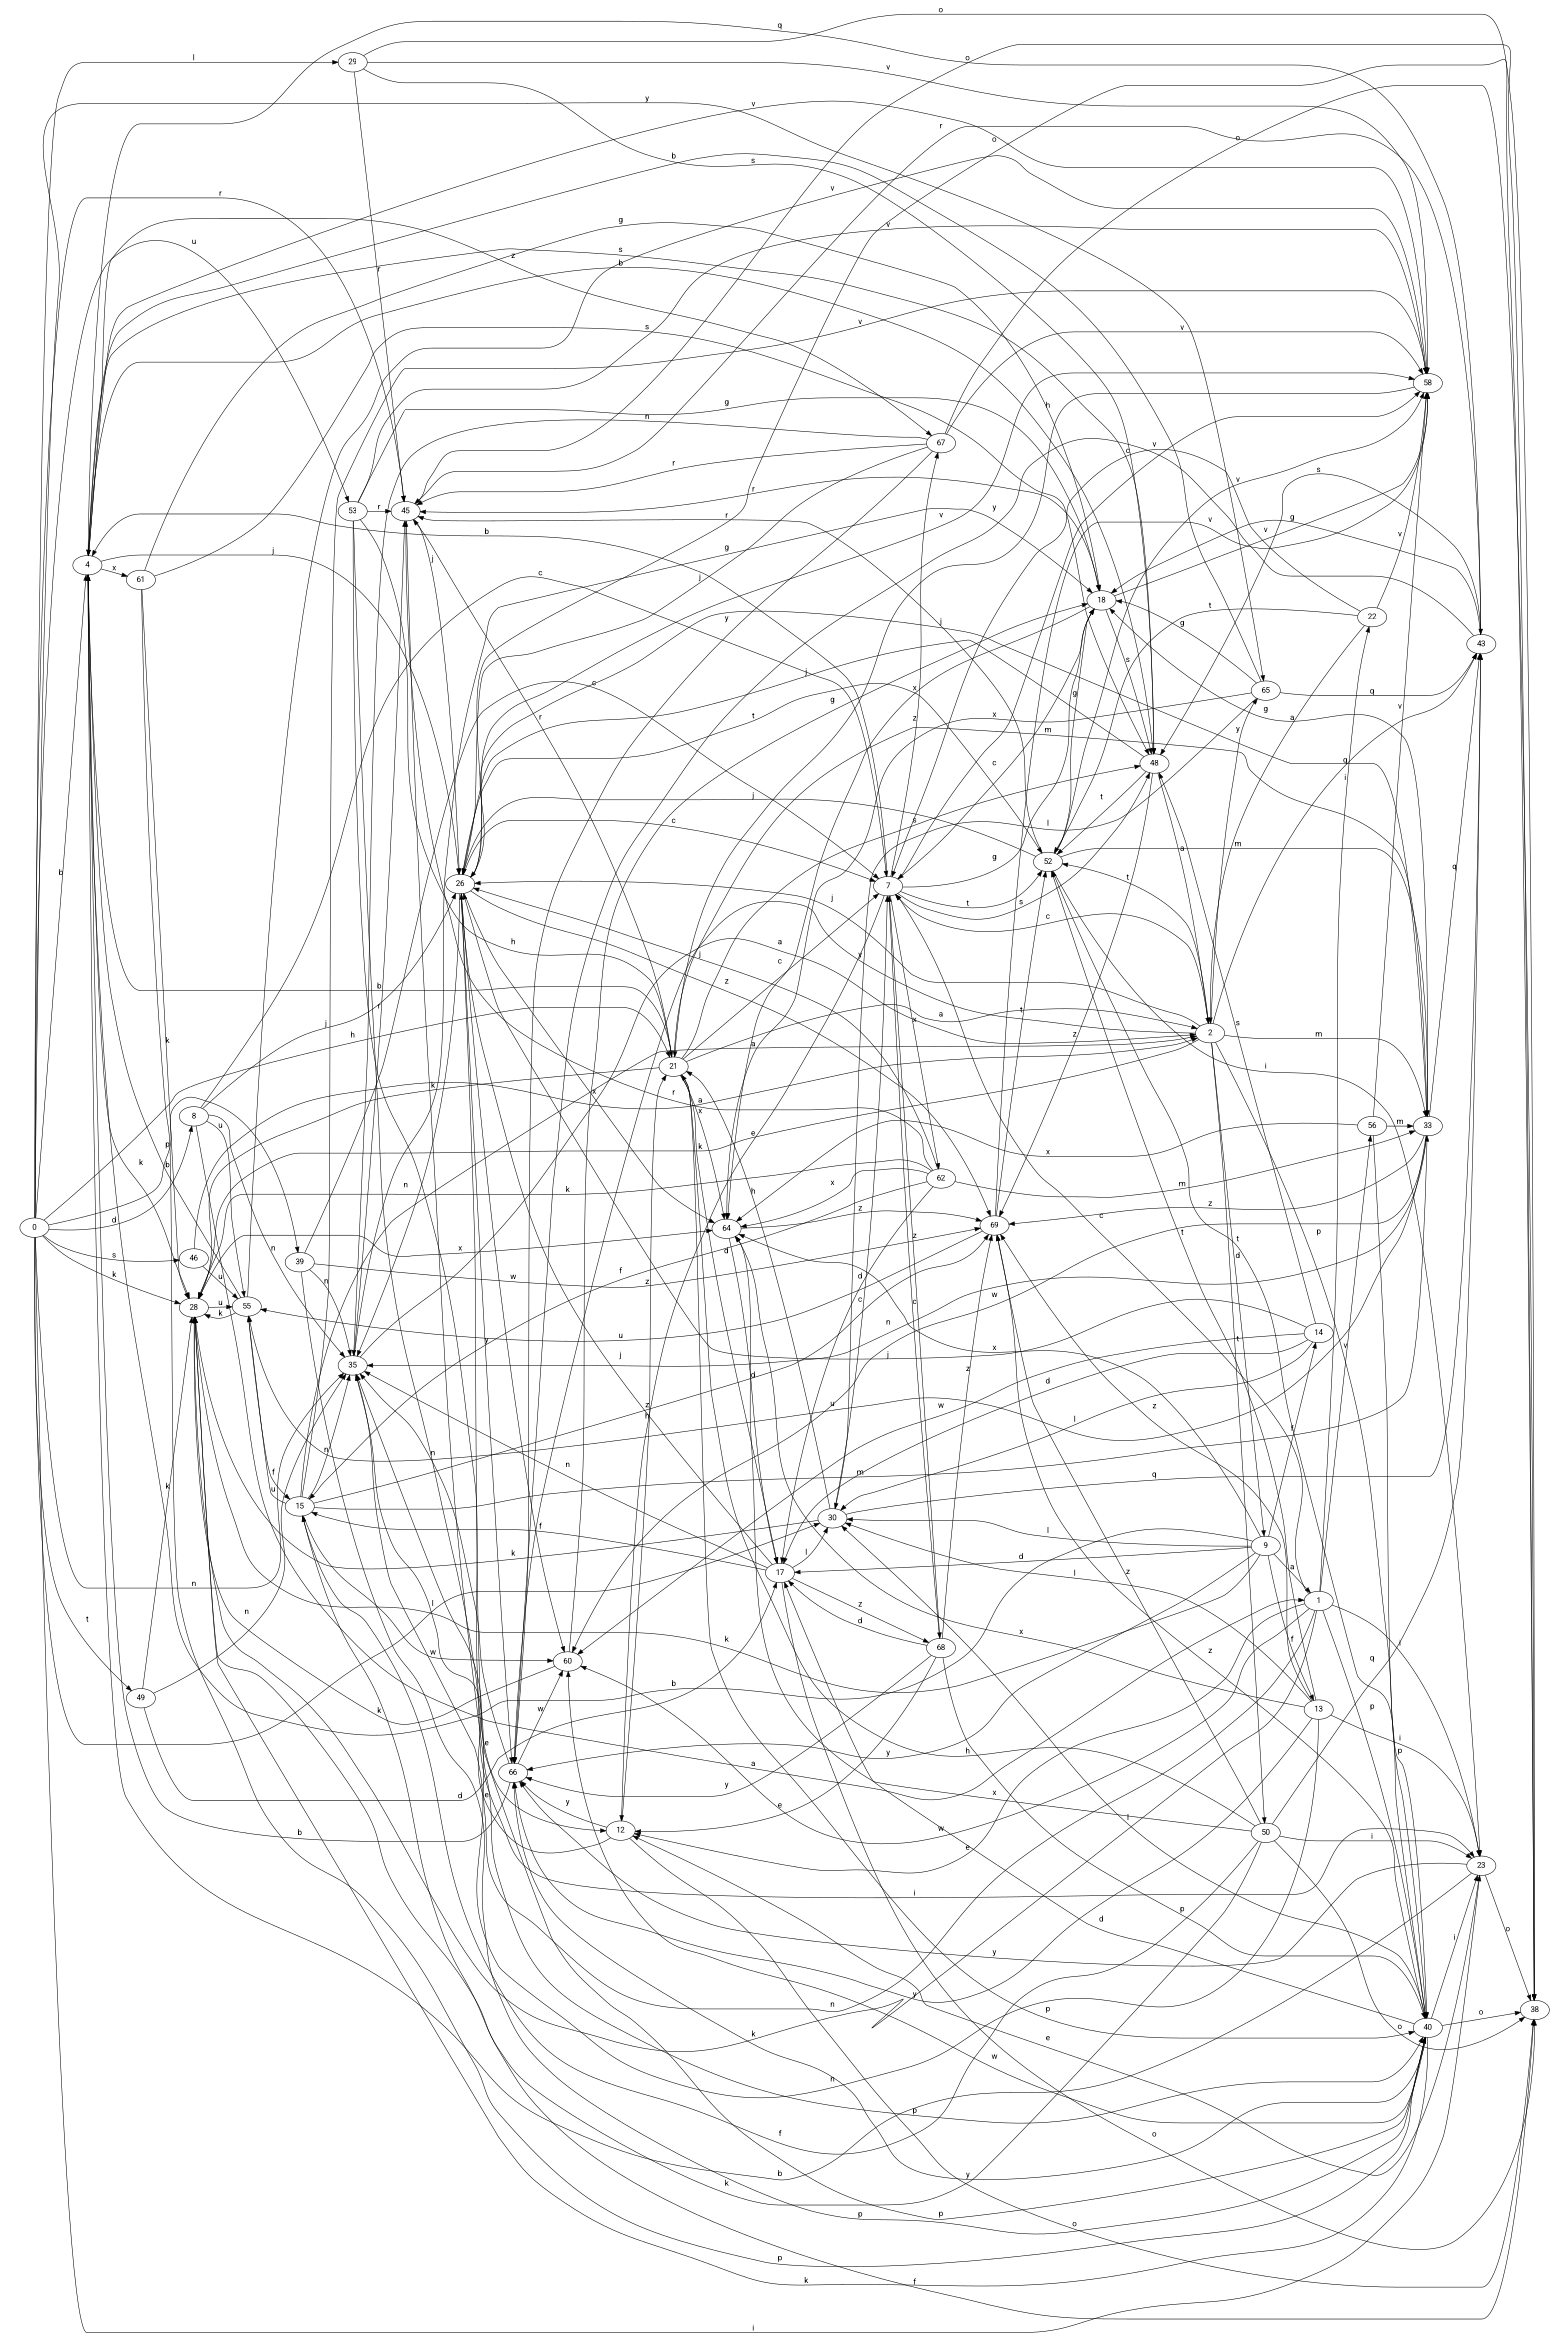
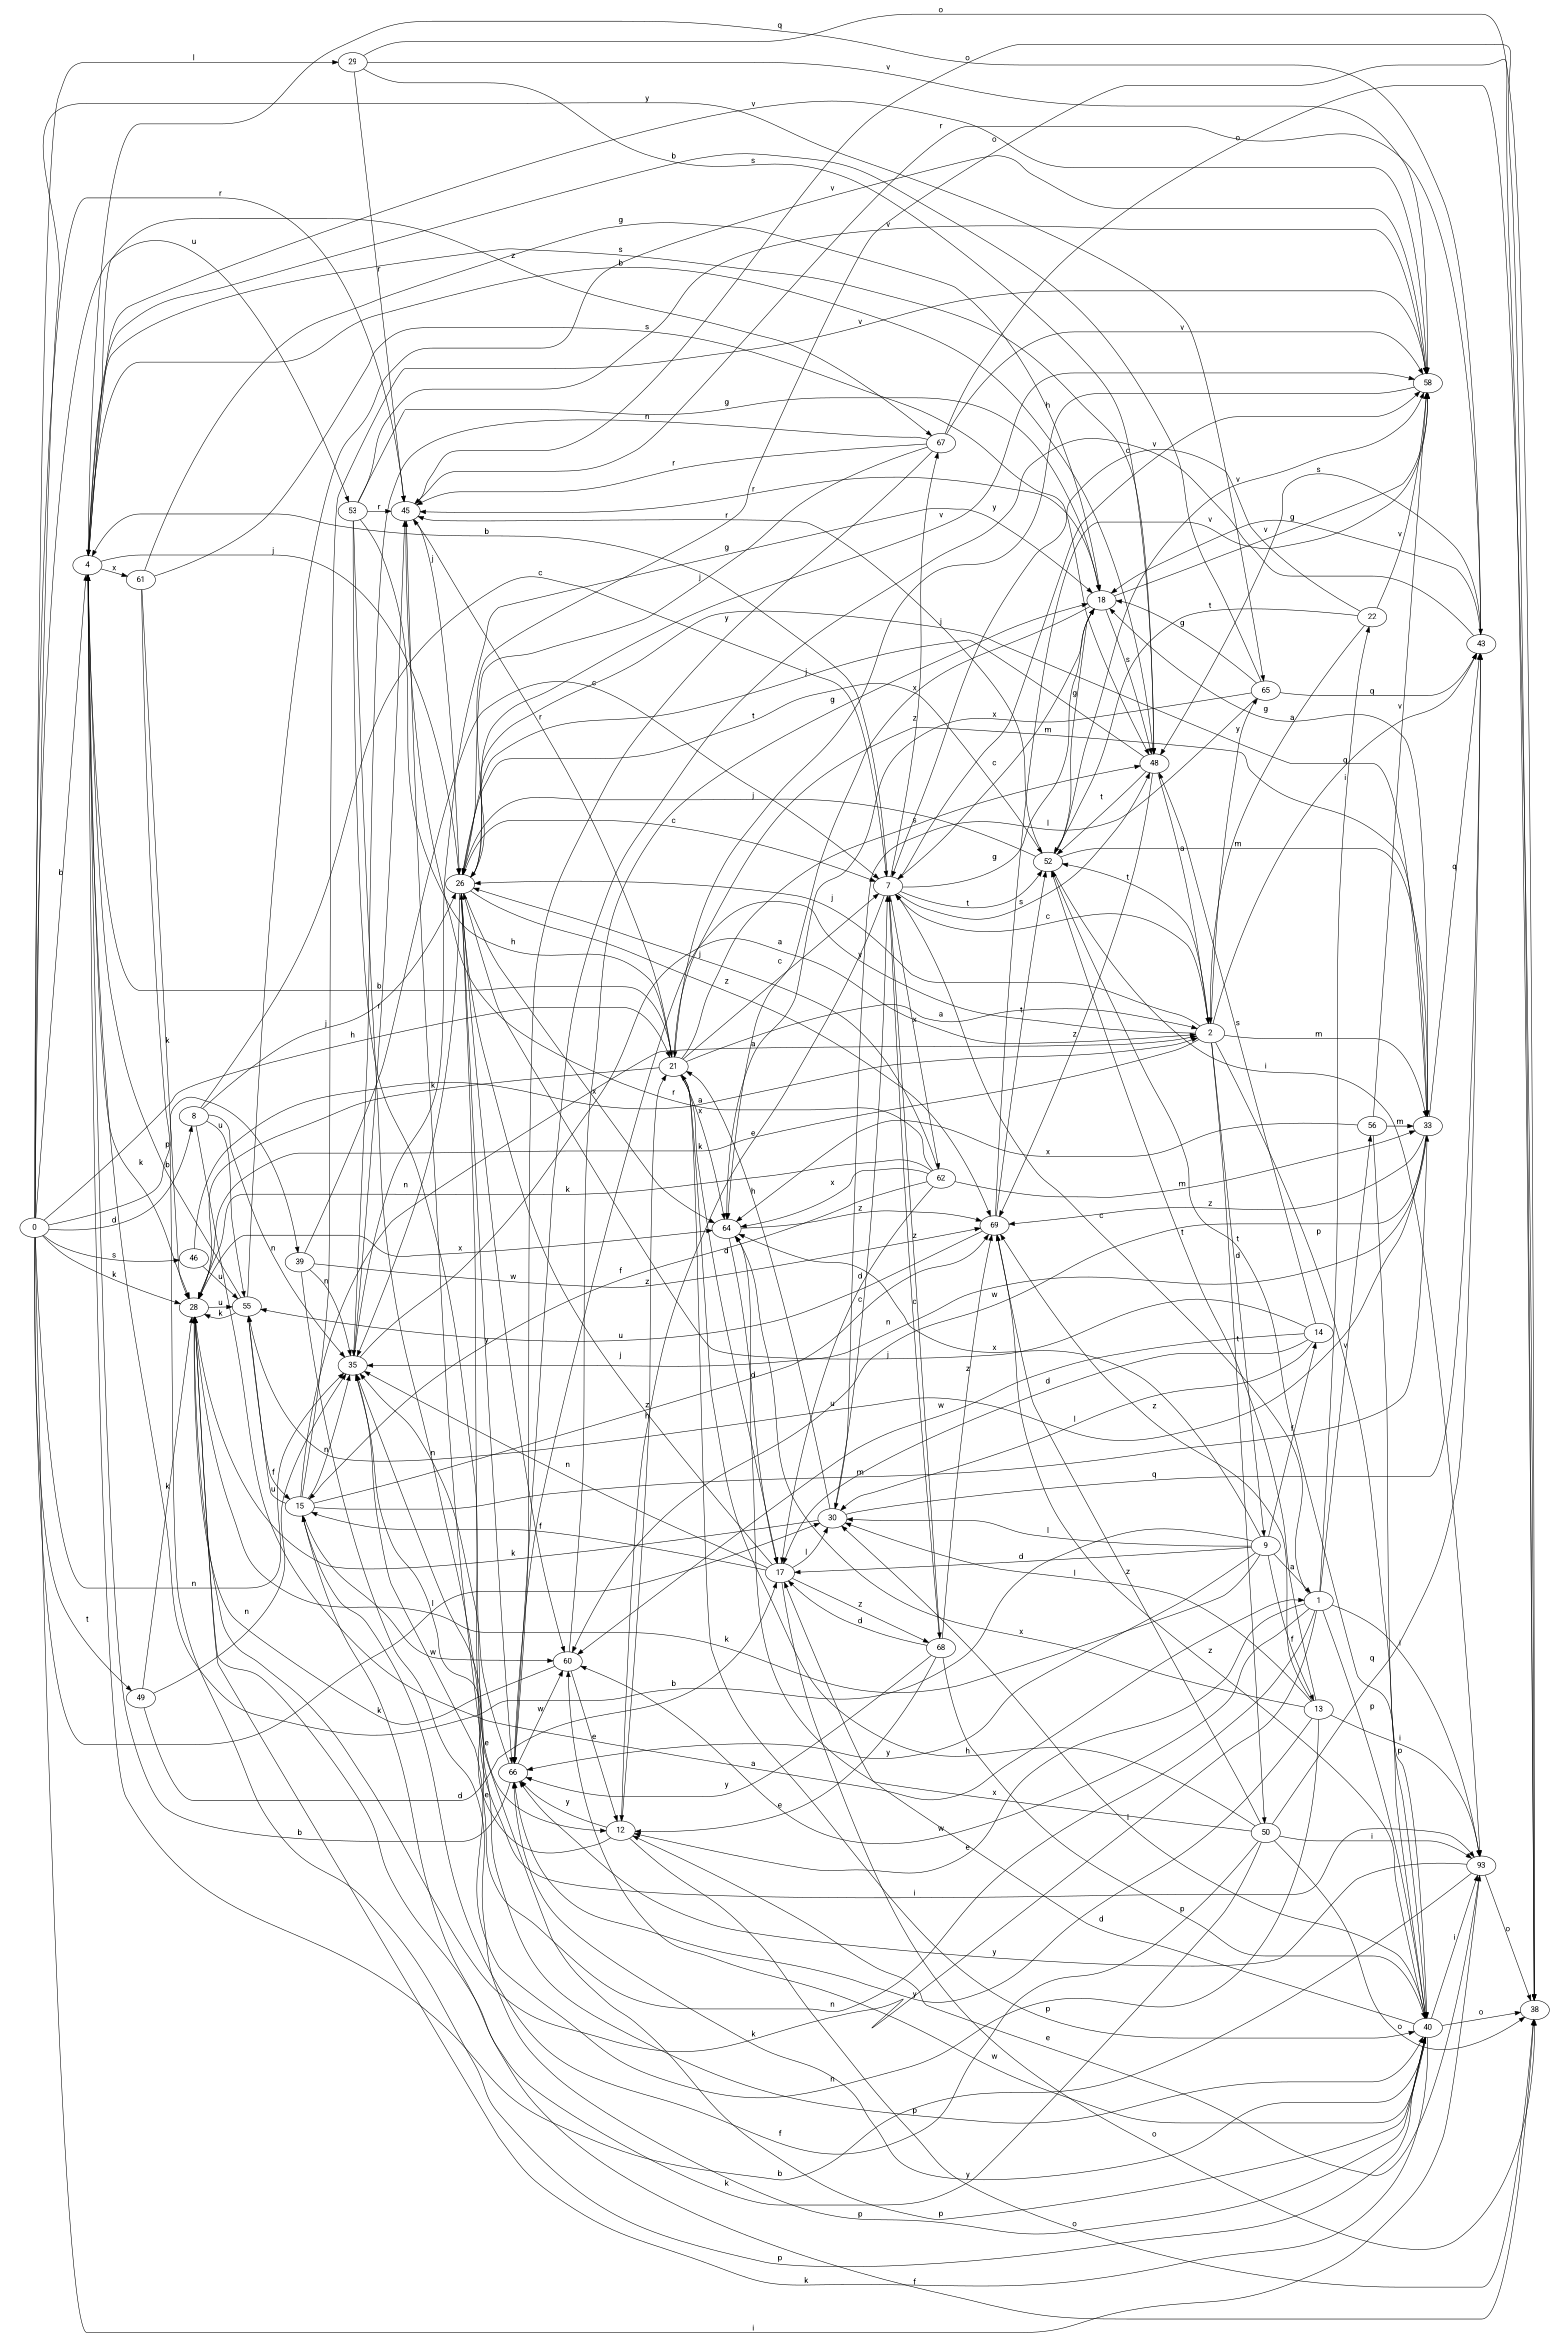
none -> (594, 1747)
(1481, 1866) -> (1481, 1866)
